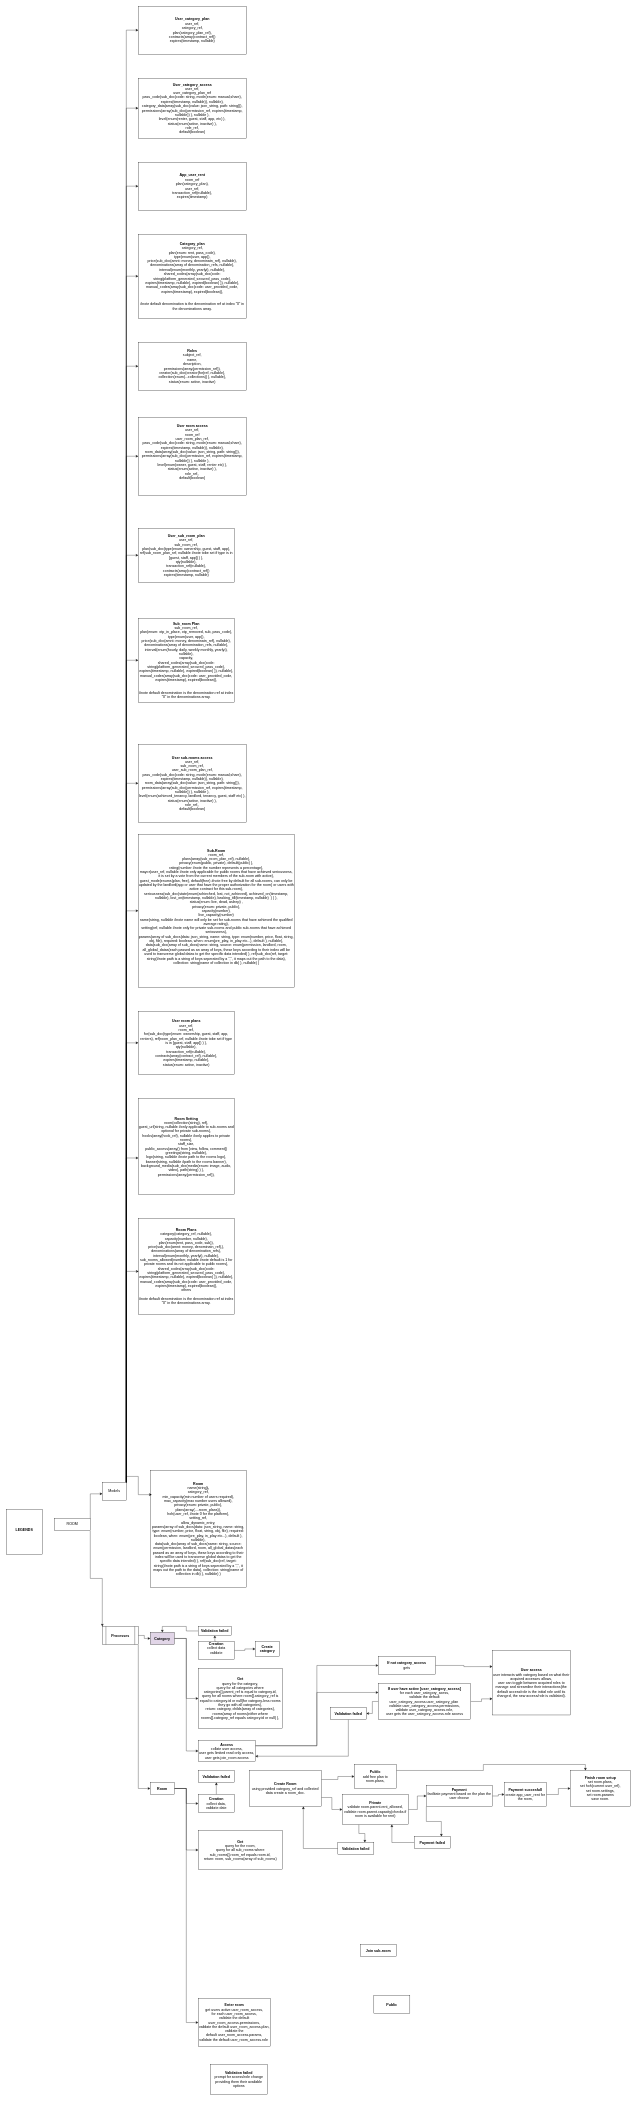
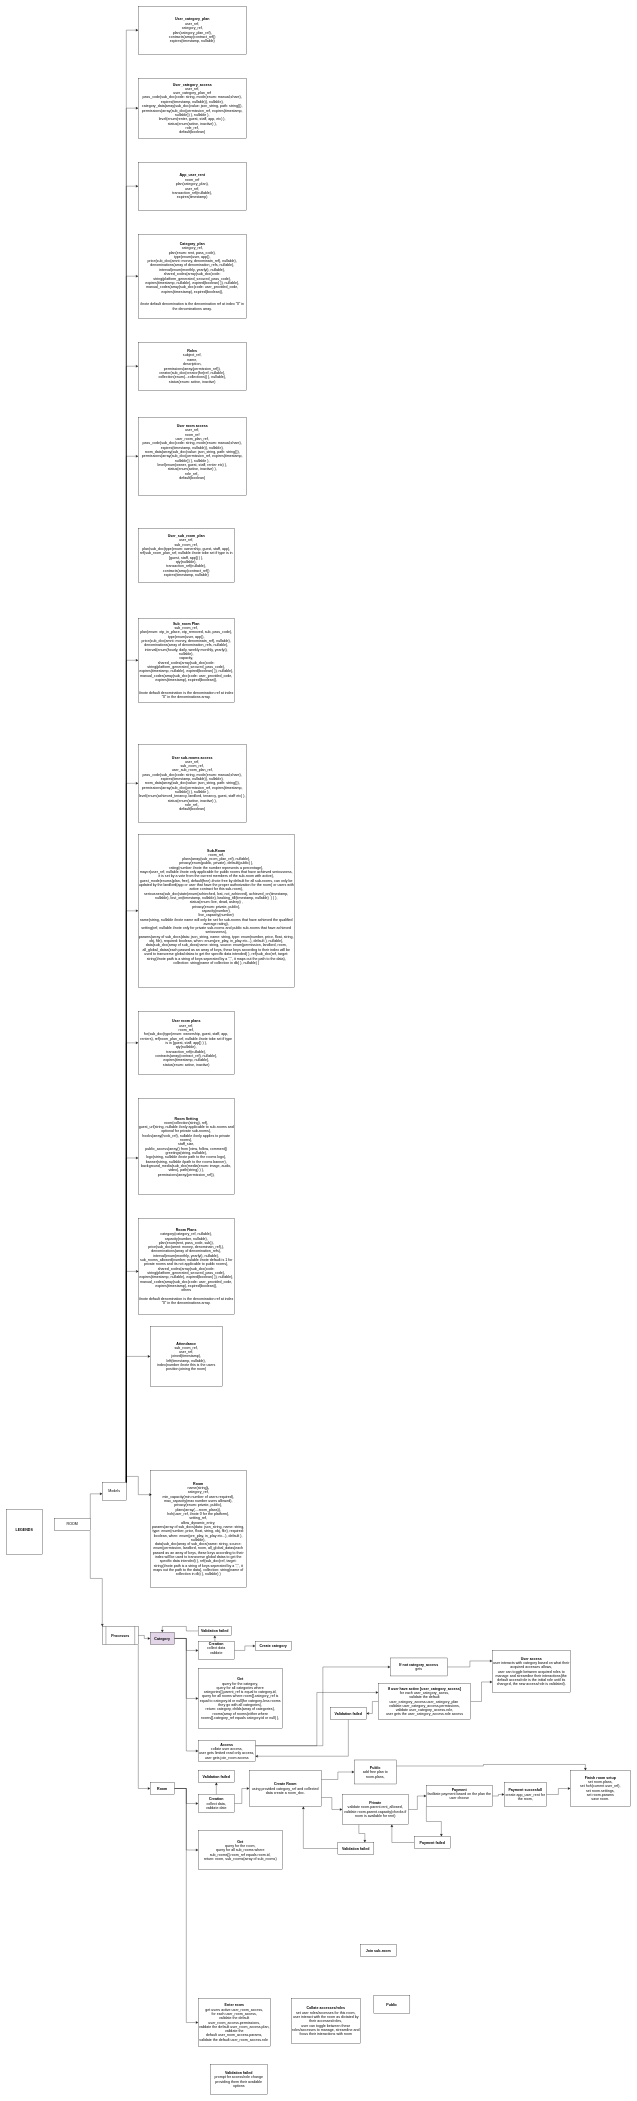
(135, 555) -> none
none -> (147, 1356)
none -> (186, 1356)
(267, 1649) -> (273, 1646)
none -> (195, 1650)
(407, 1665) -> (419, 1667)
(531, 1682) -> (531, 1671)
(375, 1776) -> (375, 1772)
none -> (246, 1788)
none -> (326, 2021)
